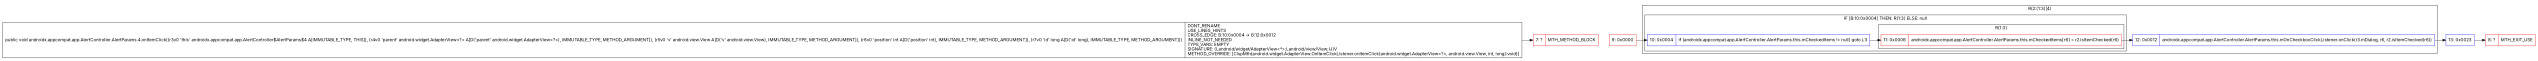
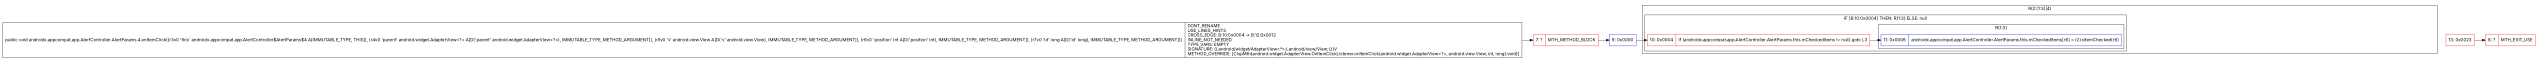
none -> (1602, 40)
(1623, 40) -> (1623, 40)
(1759, 40) -> (1759, 40)
(2001, 40) -> (2001, 40)
(2284, 40) -> none
(2460, 40) -> (2460, 40)
